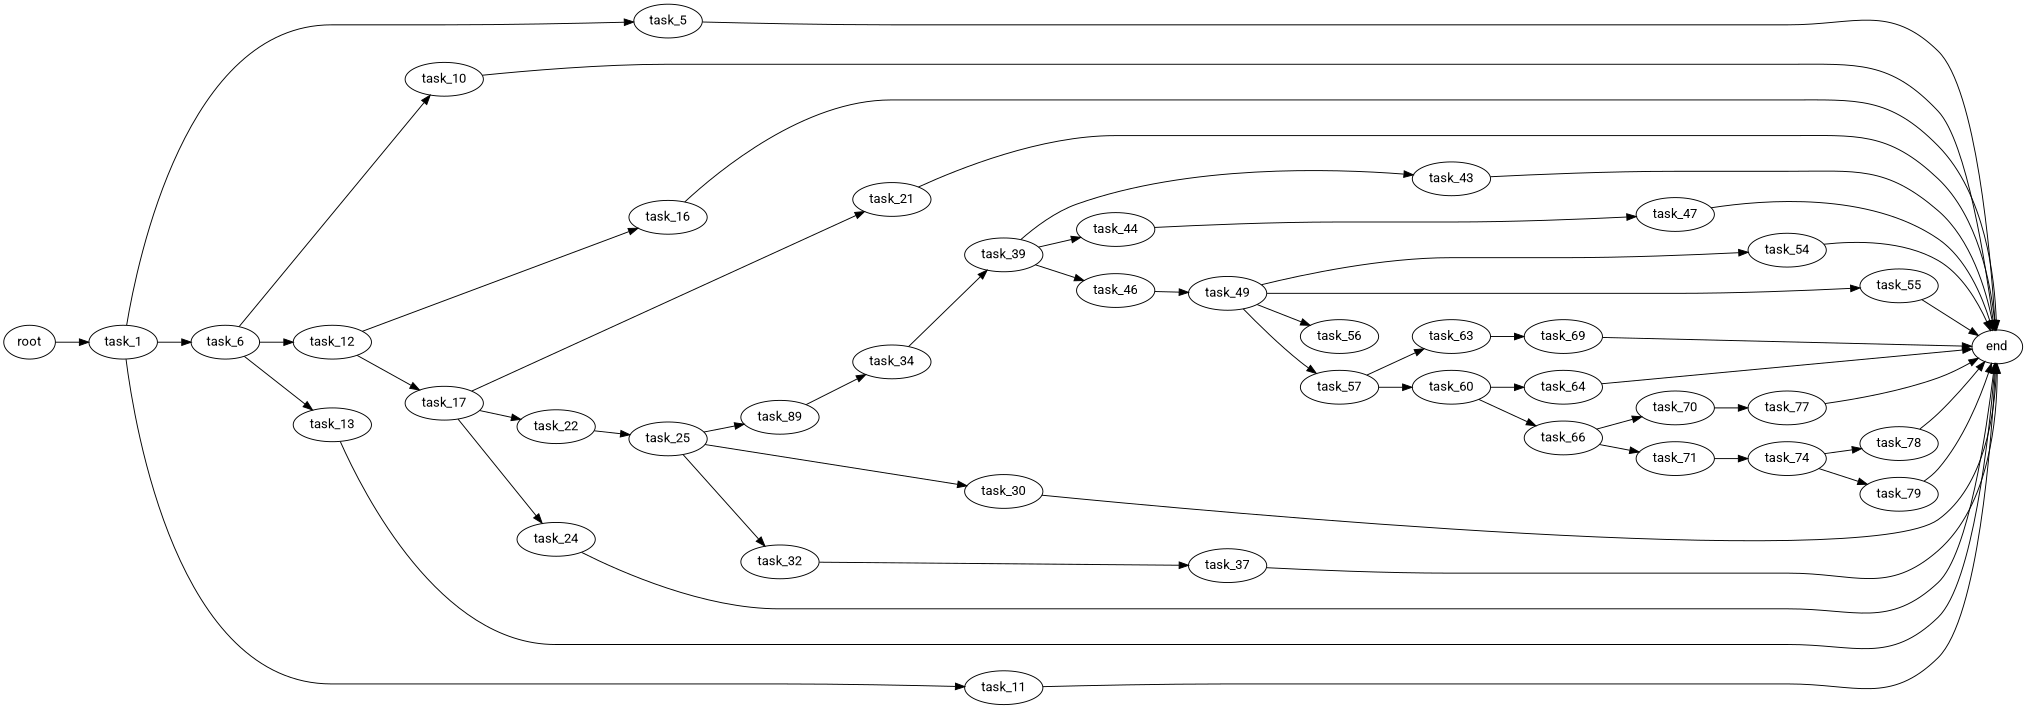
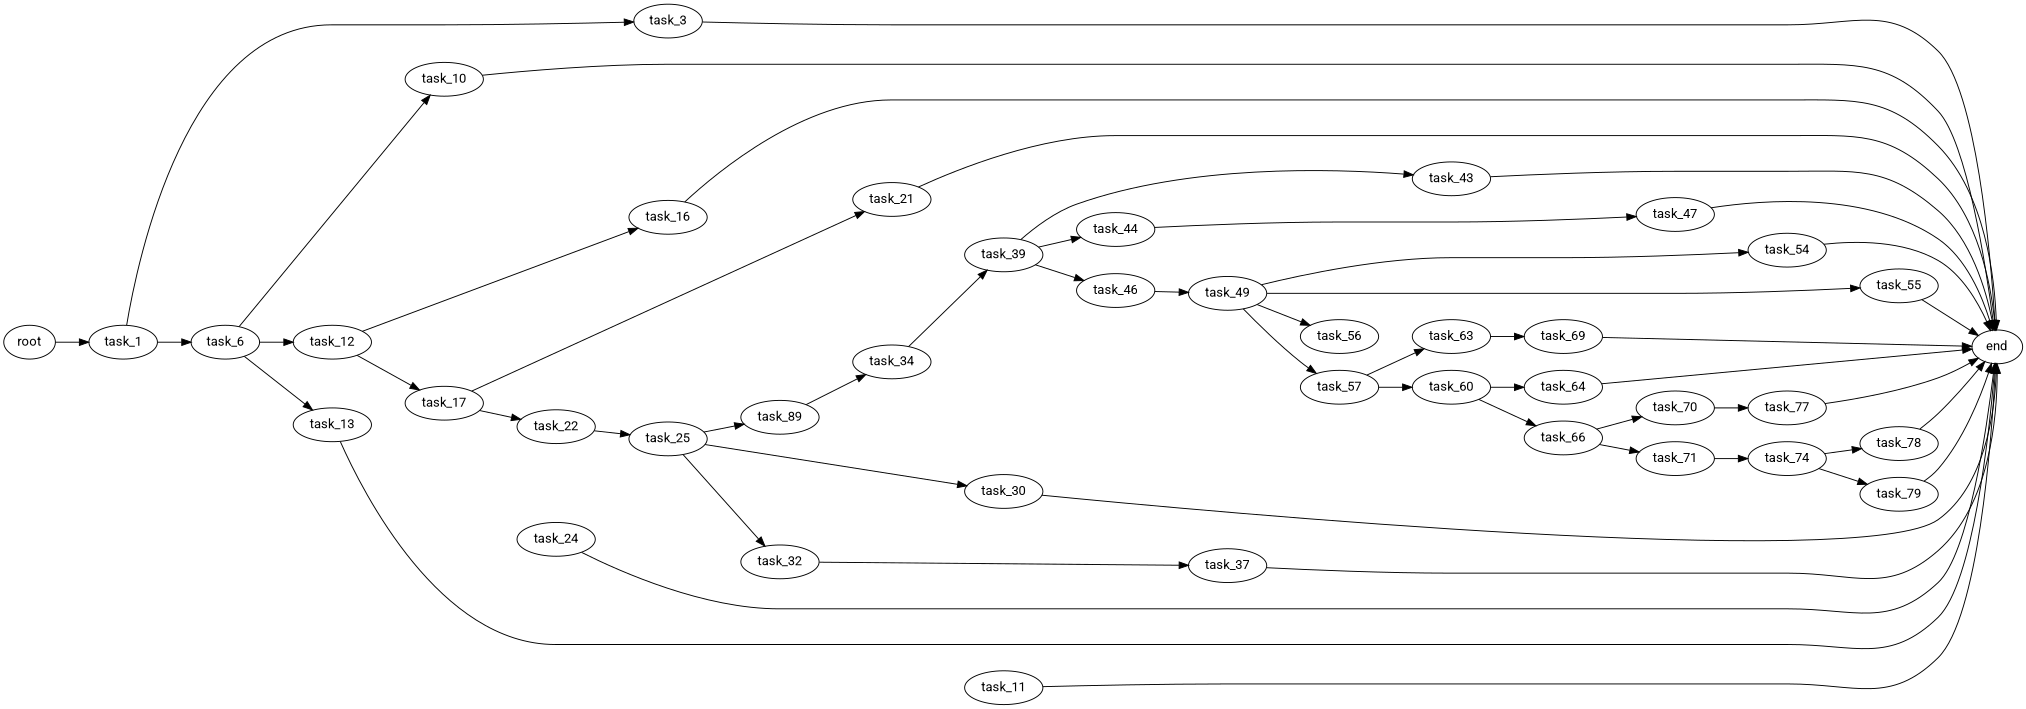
(668, 21) -> (668, 21)
(497, 467) -> none
(436, 684) -> none
